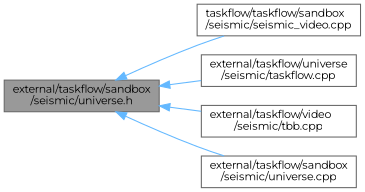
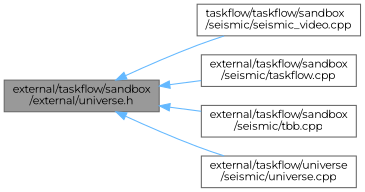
(279, 71) -> (279, 71)
(82, 96) -> (82, 96)
(279, 121) -> (279, 121)
(279, 172) -> (279, 172)
